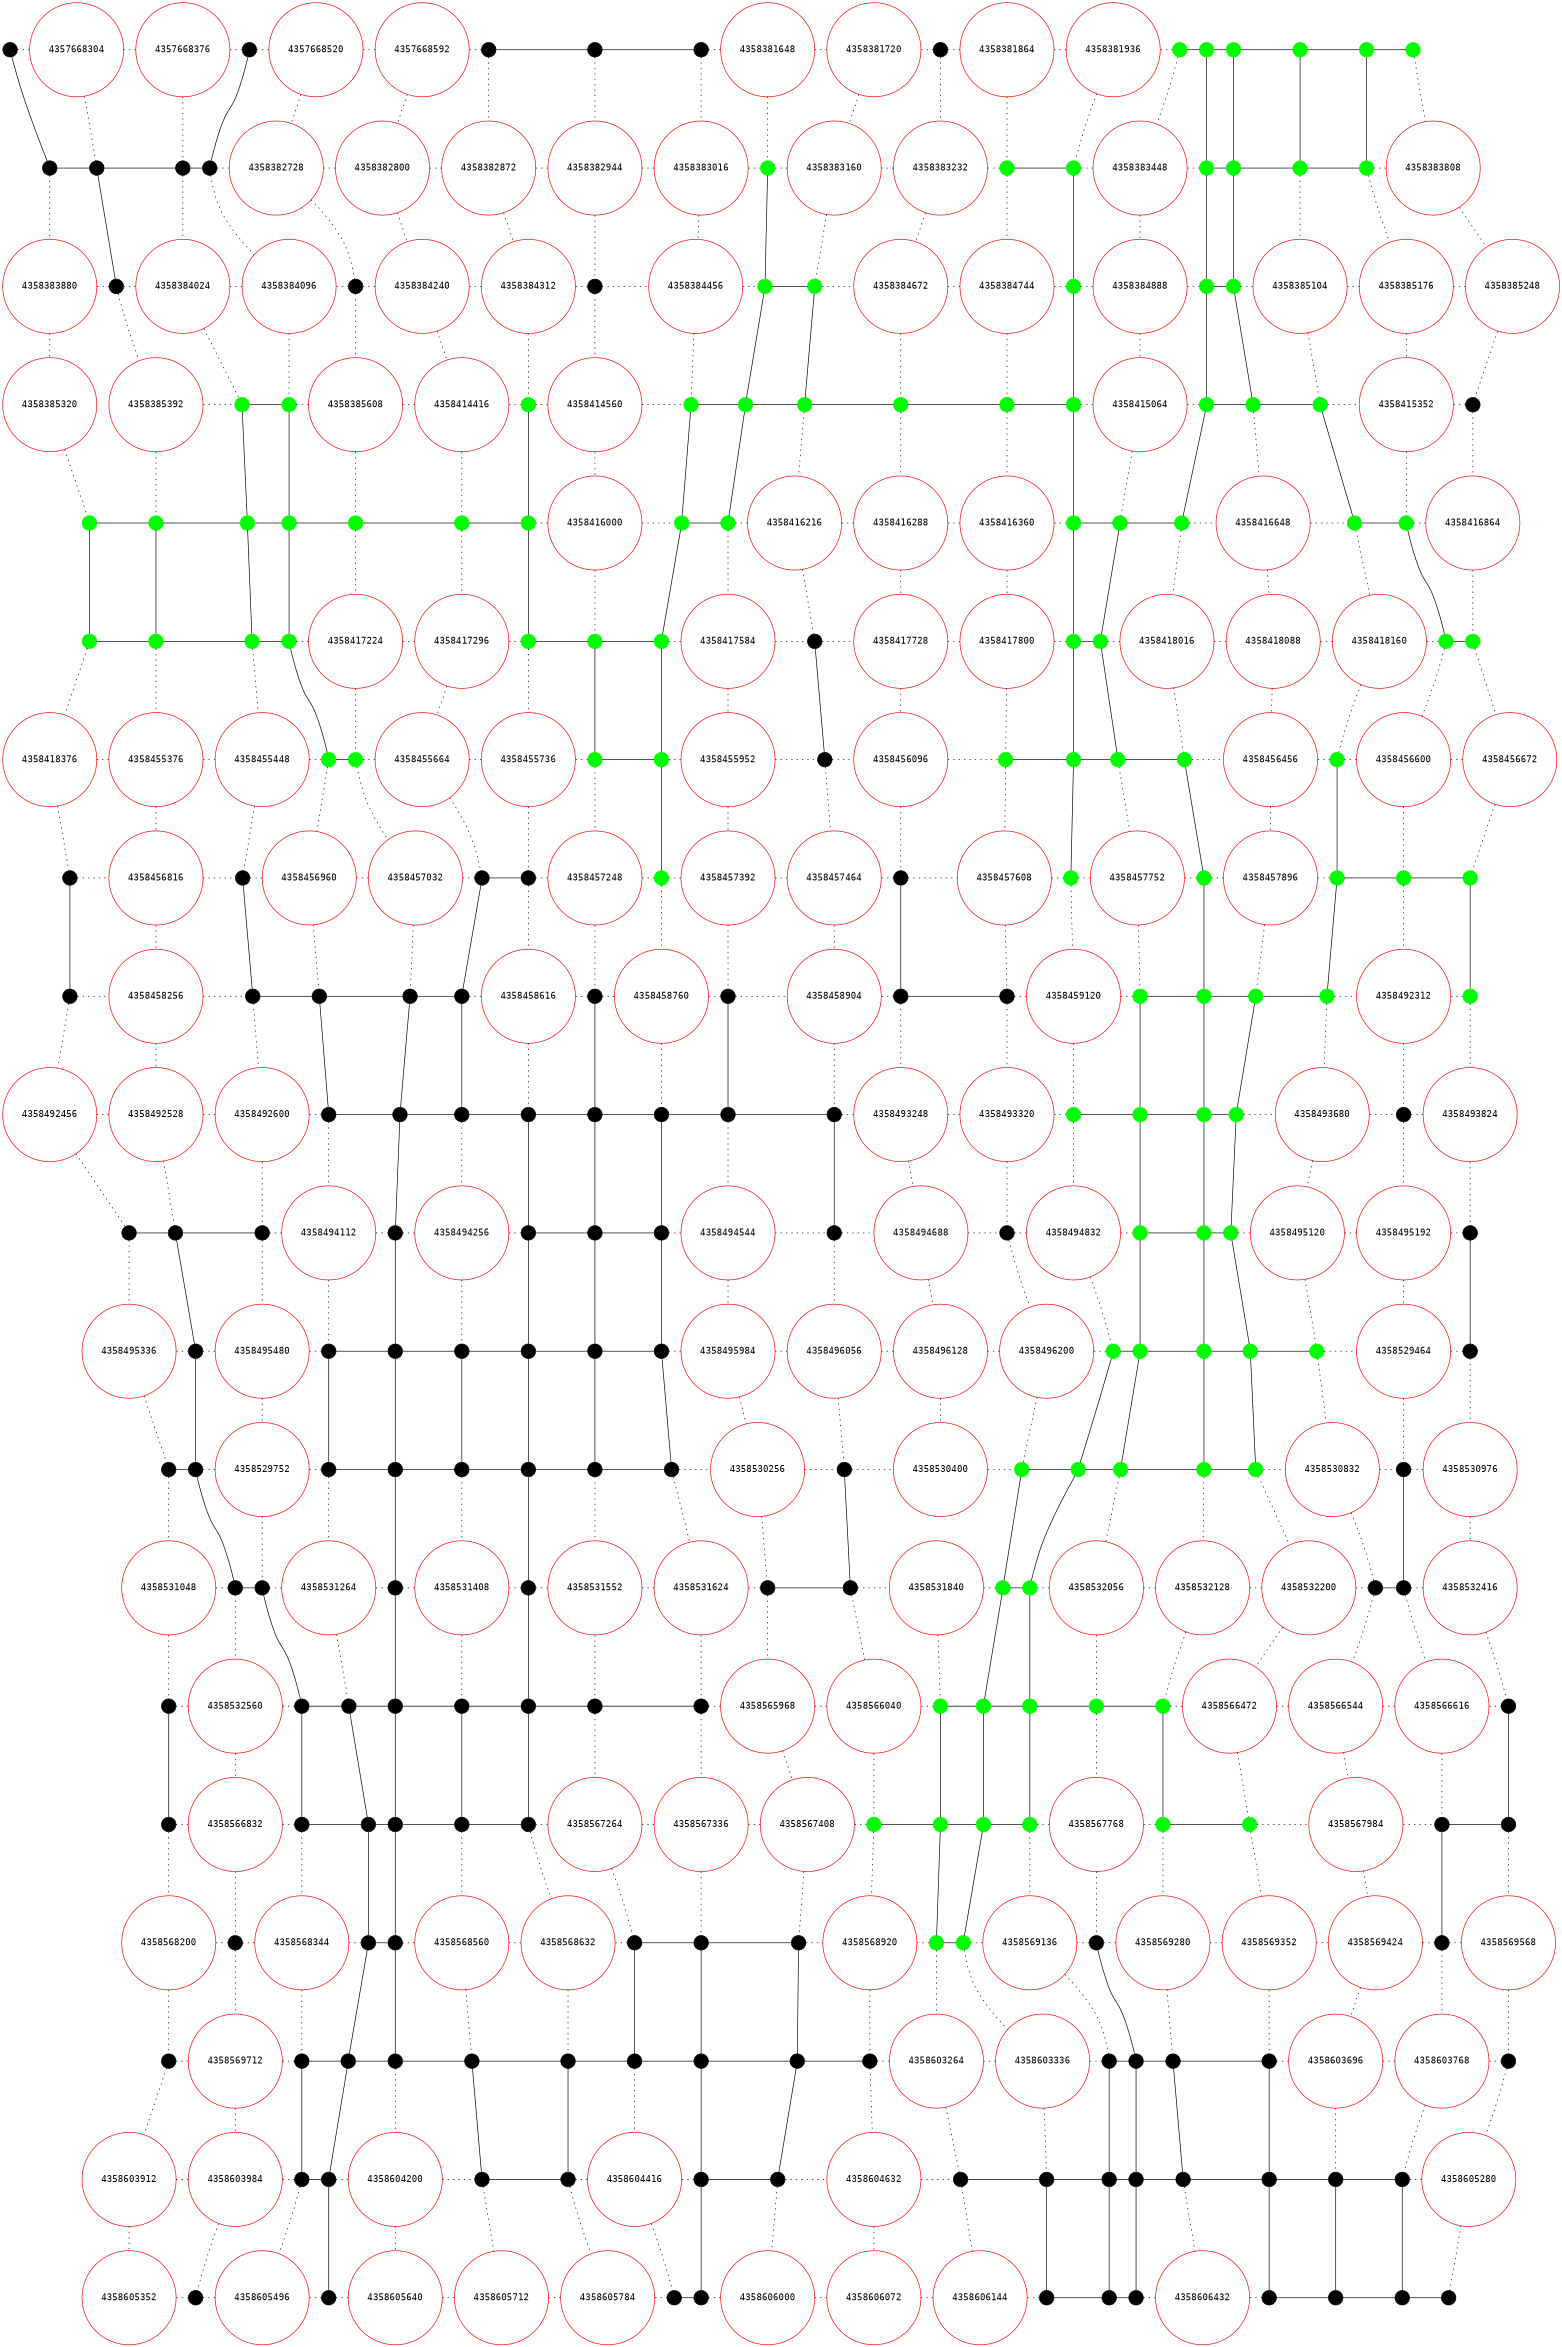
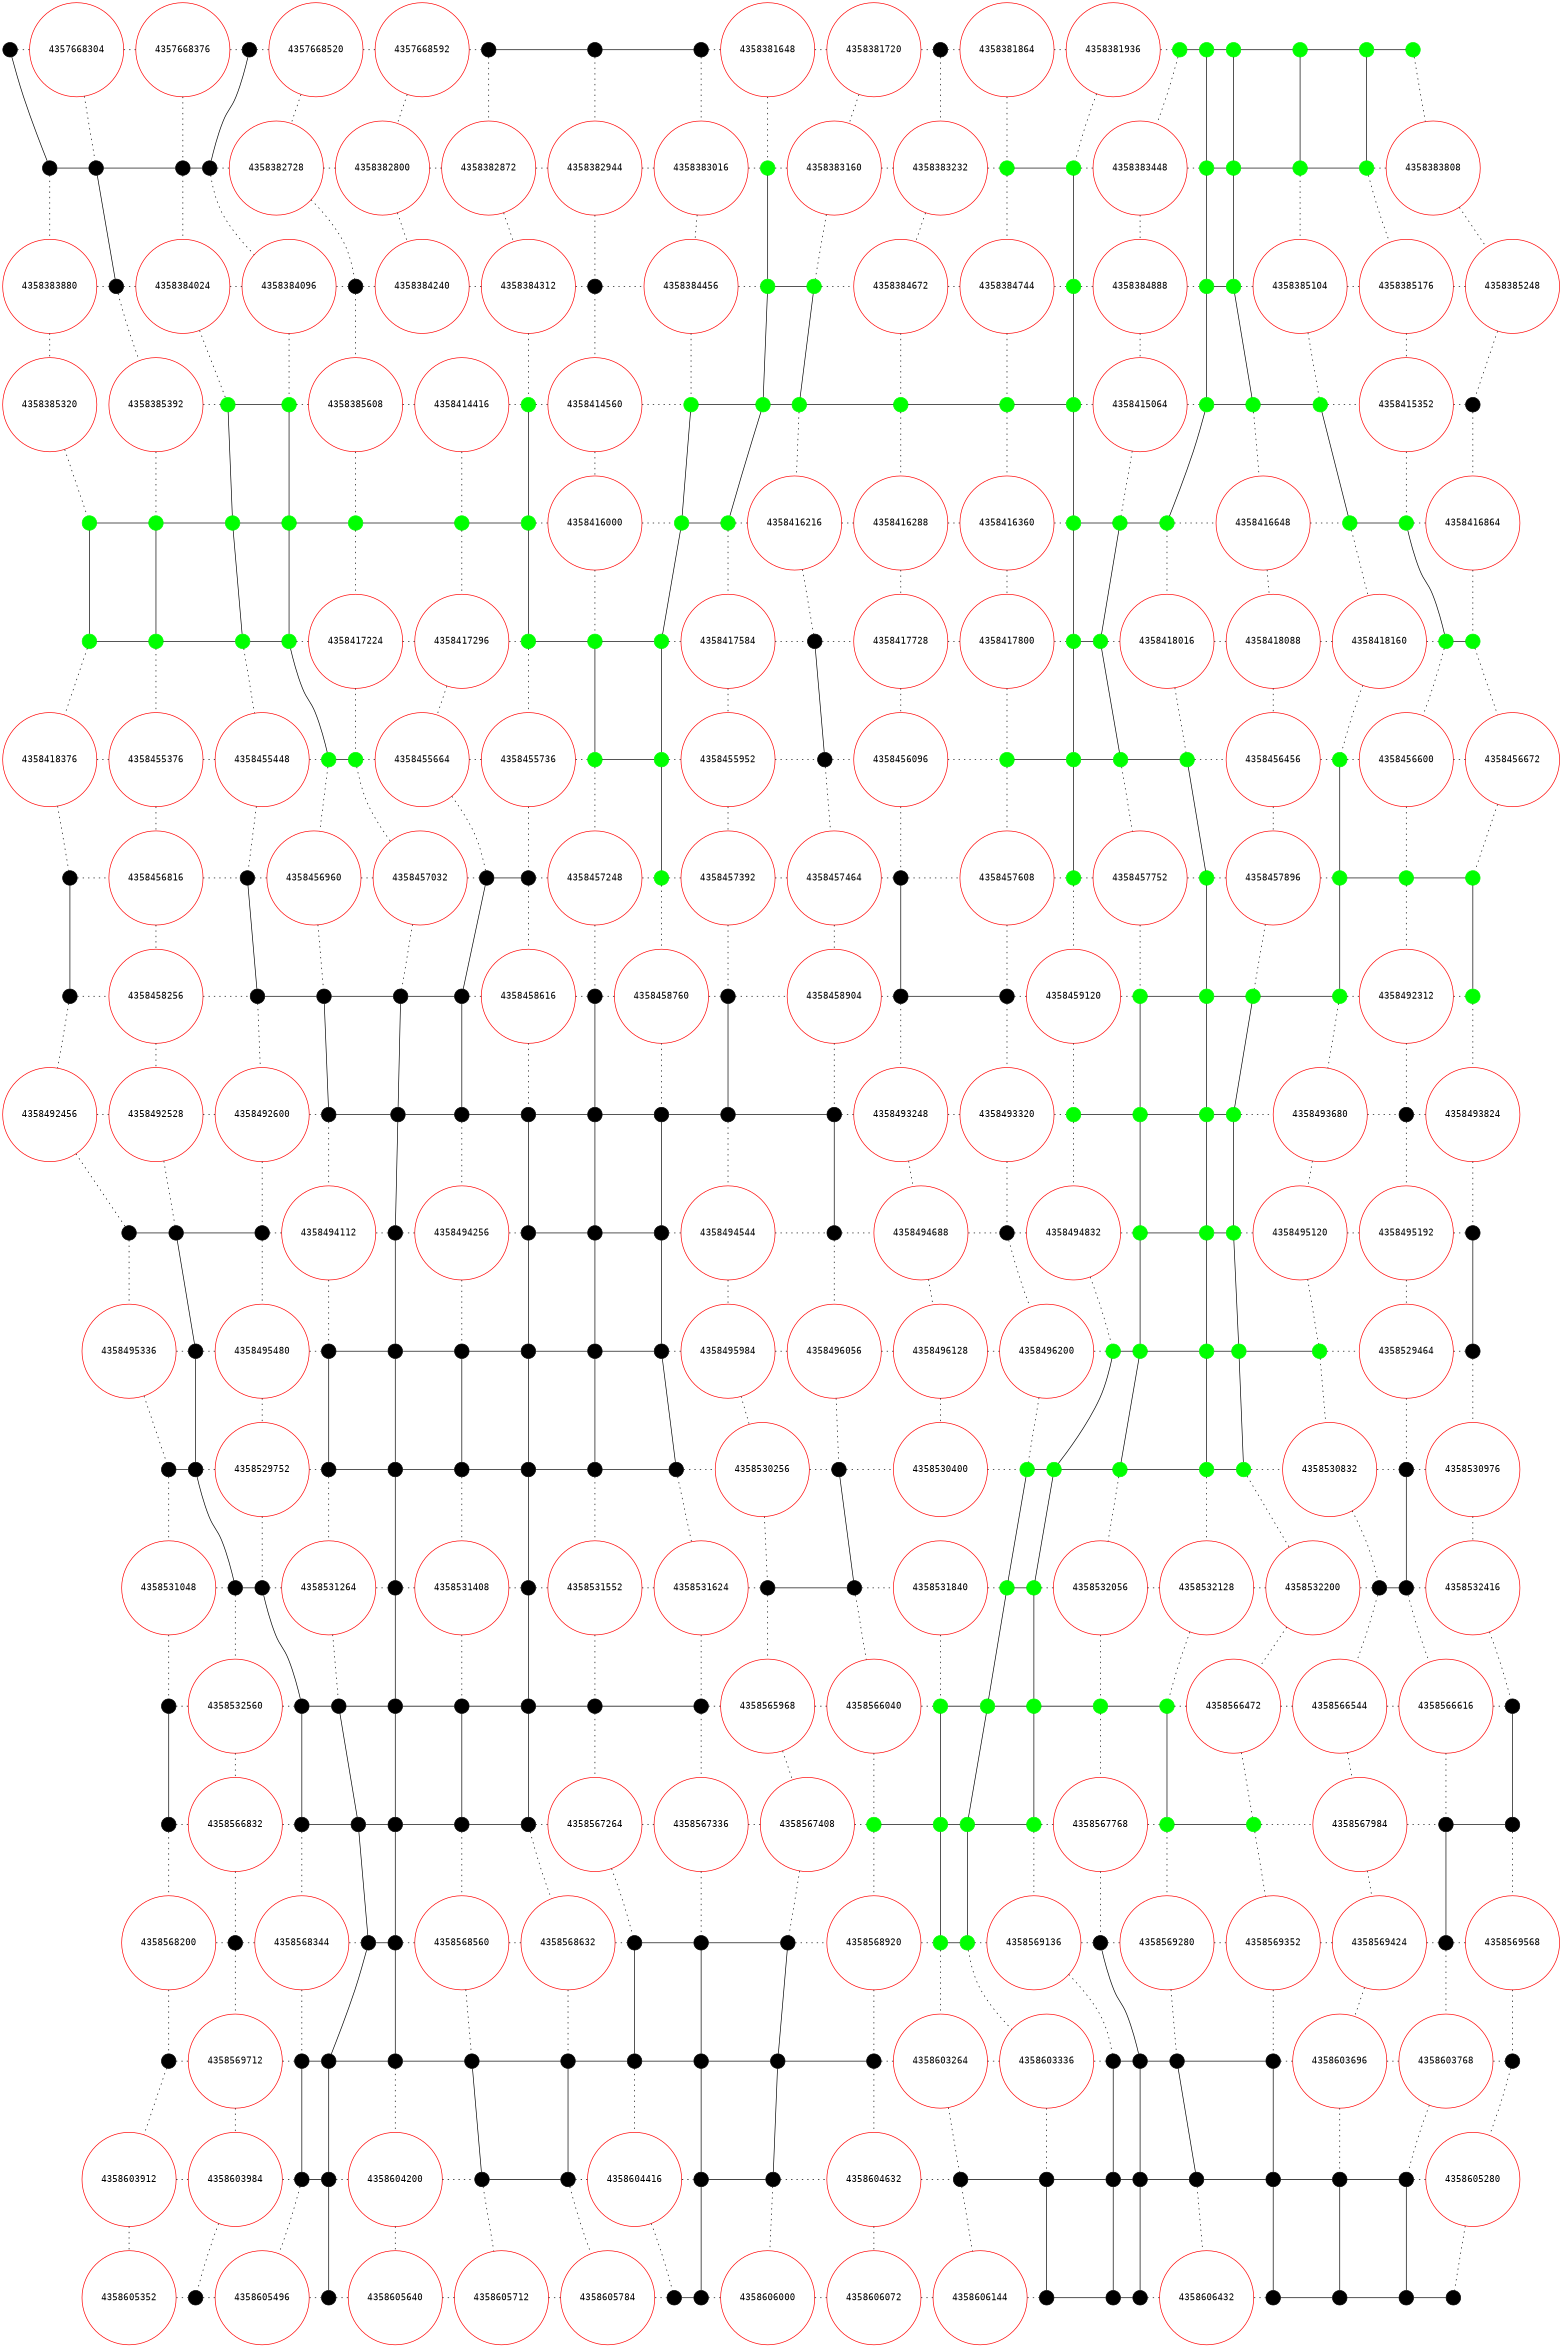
(442, 346) -> none
